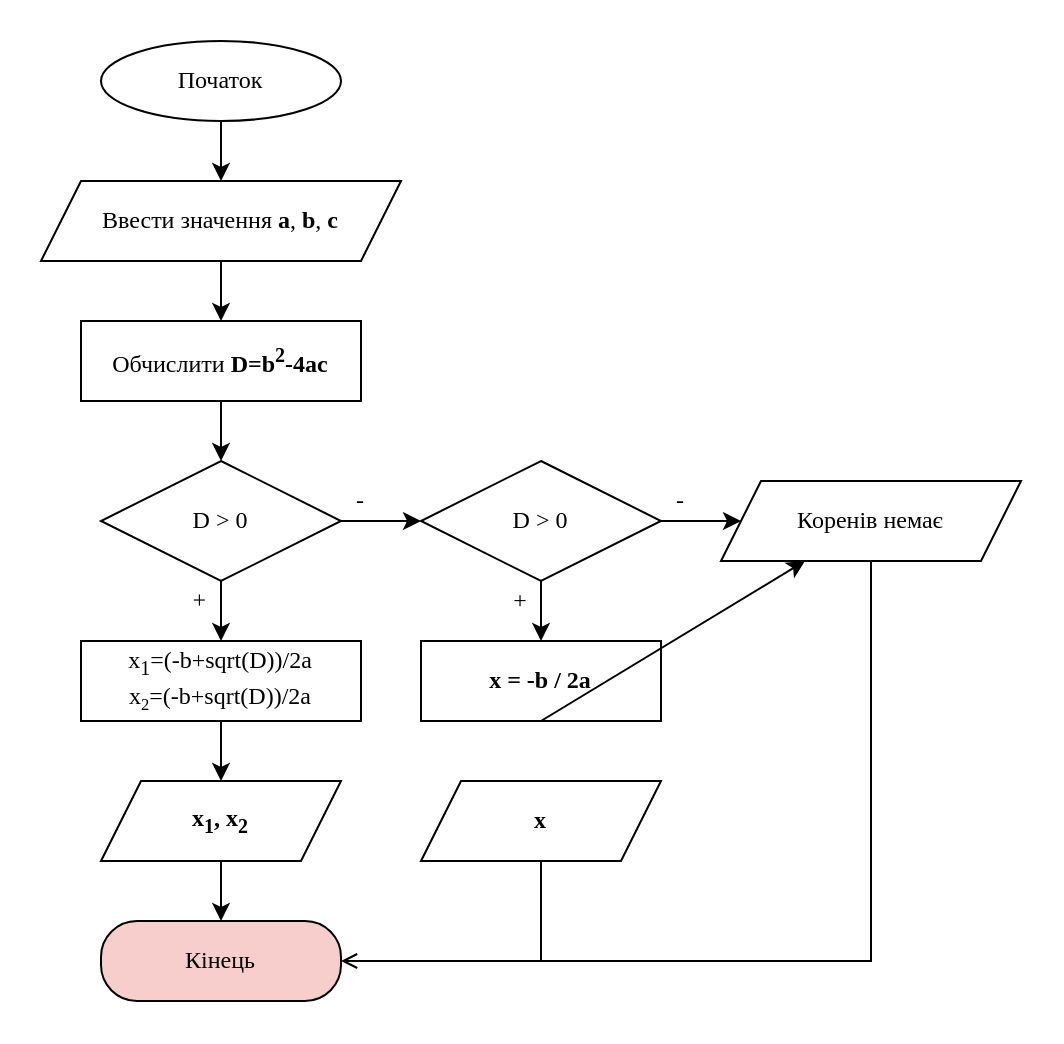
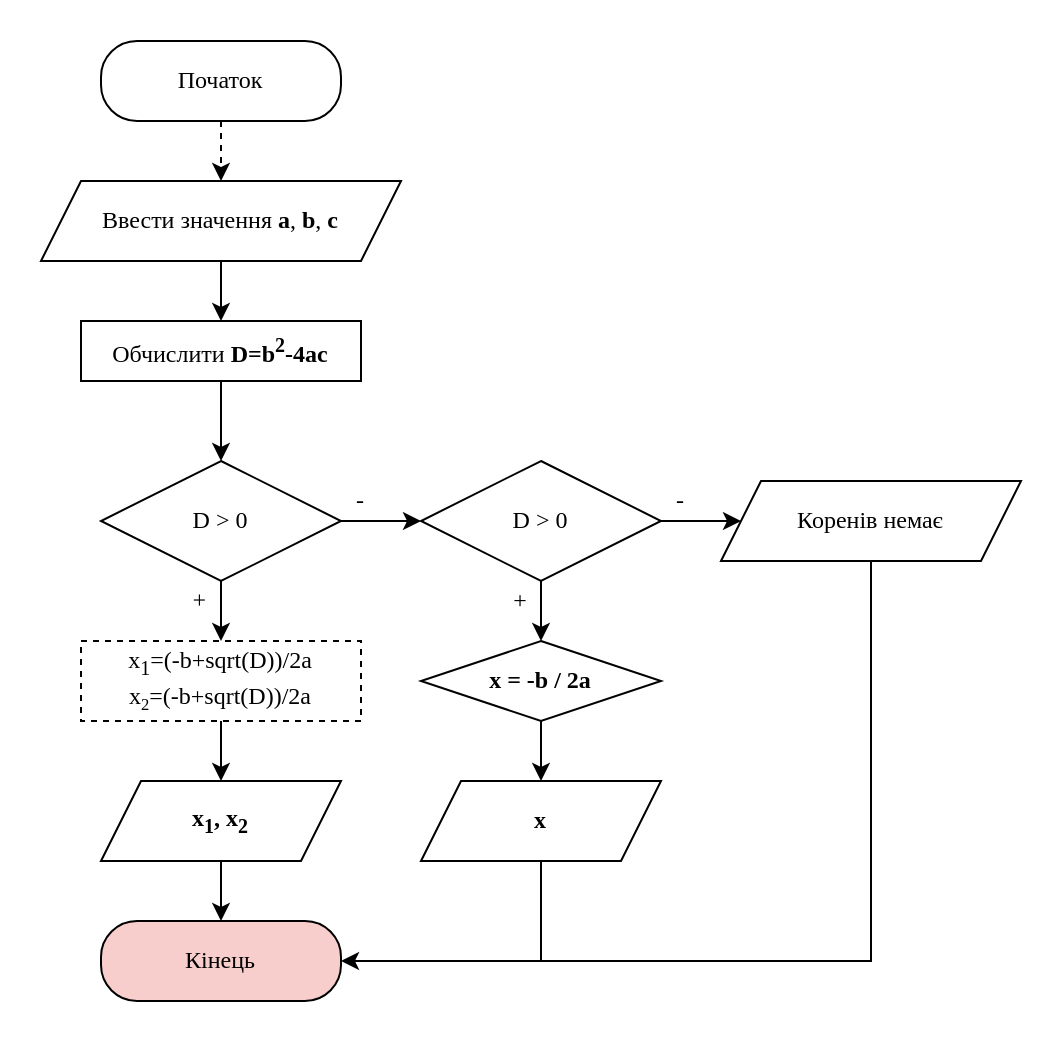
(221, 81) -> (221, 81)
(221, 146) -> (221, 146)
(221, 361) -> (221, 351)
(712, 618) -> (541, 745)
(221, 681) -> (221, 681)
(541, 681) -> (541, 681)
(352, 961) -> (356, 961)
